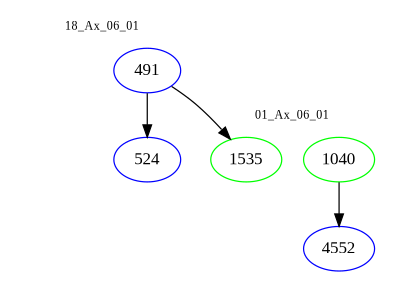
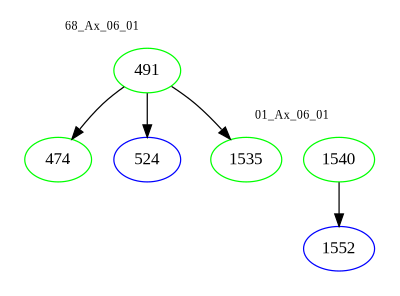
(103, 27) -> (103, 27)
(147, 71) -> (147, 71)
none -> (58, 160)
(339, 160) -> (339, 160)
(339, 249) -> (339, 249)
